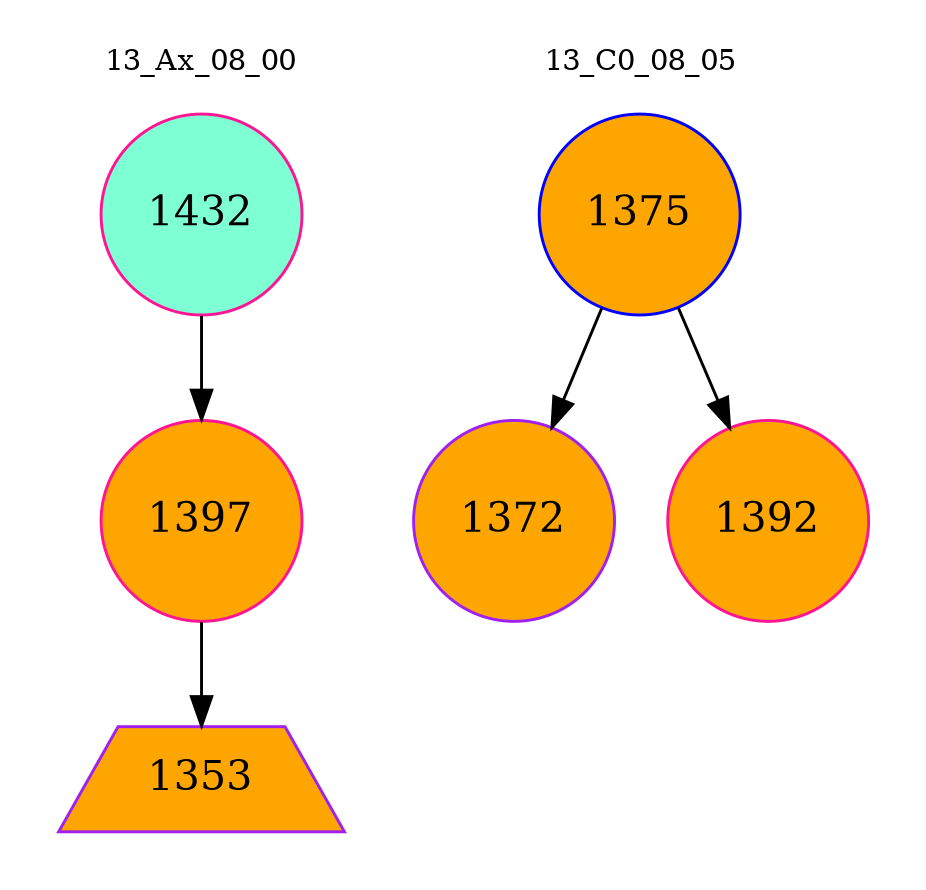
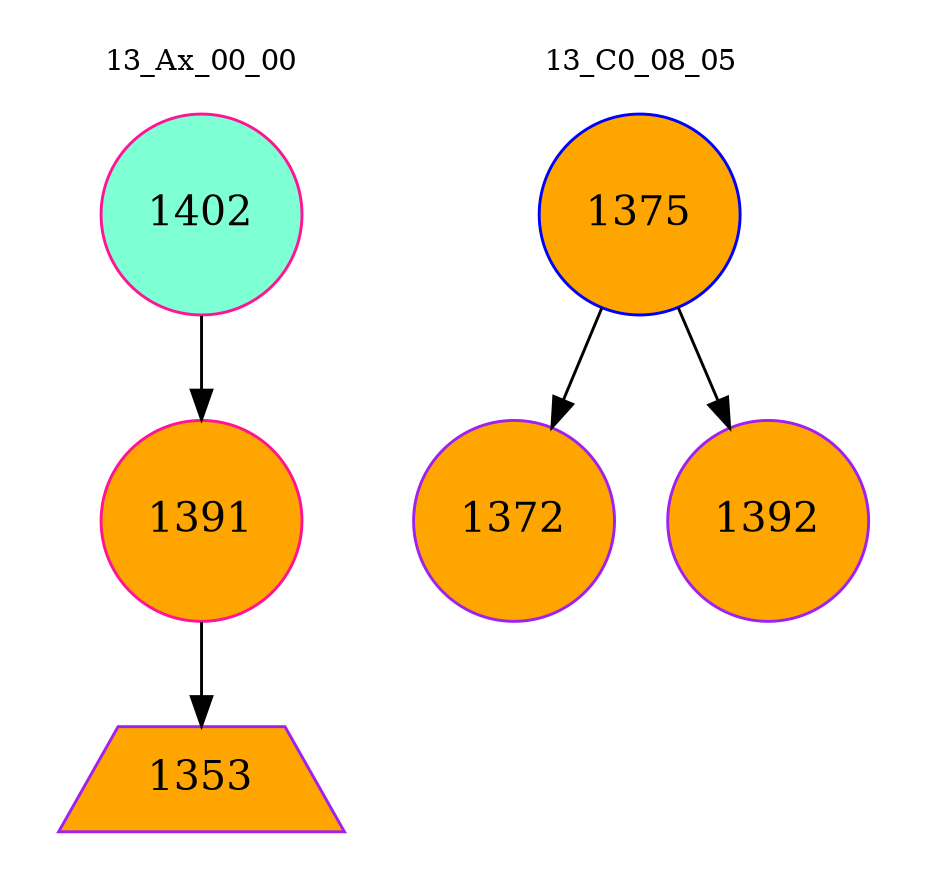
(202, 63) -> (202, 63)
(202, 215) -> (202, 215)
(202, 521) -> (202, 521)
(768, 521) -> (768, 521)
